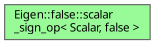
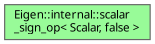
(77, 22) -> (77, 22)
